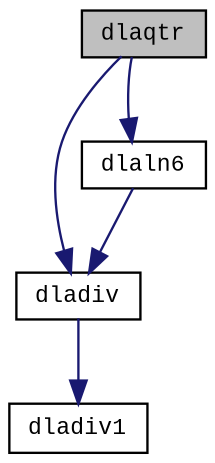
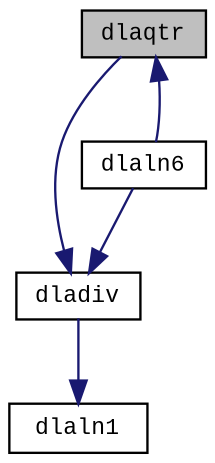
(128, 88) -> (159, 111)
(78, 428) -> (78, 428)
